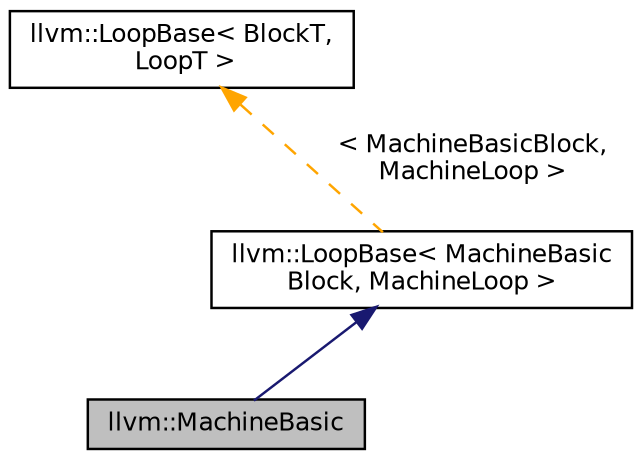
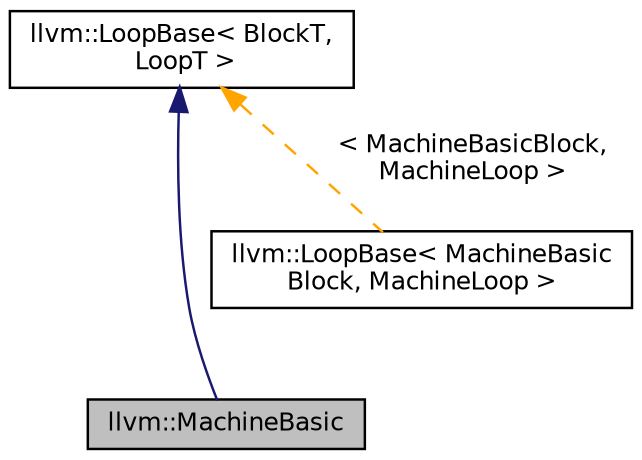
(305, 361) -> (183, 258)
